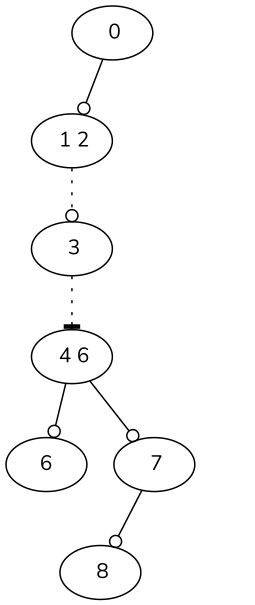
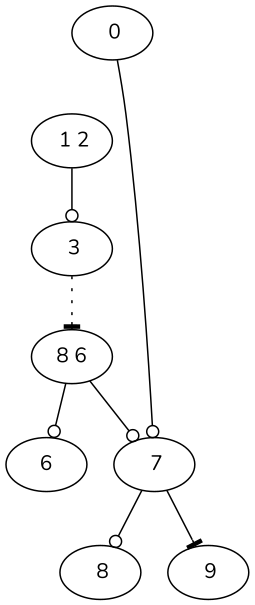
(94, 81) -> (139, 242)
(72, 189) -> (72, 189)
(72, 357) -> (72, 357)
none -> (208, 572)
